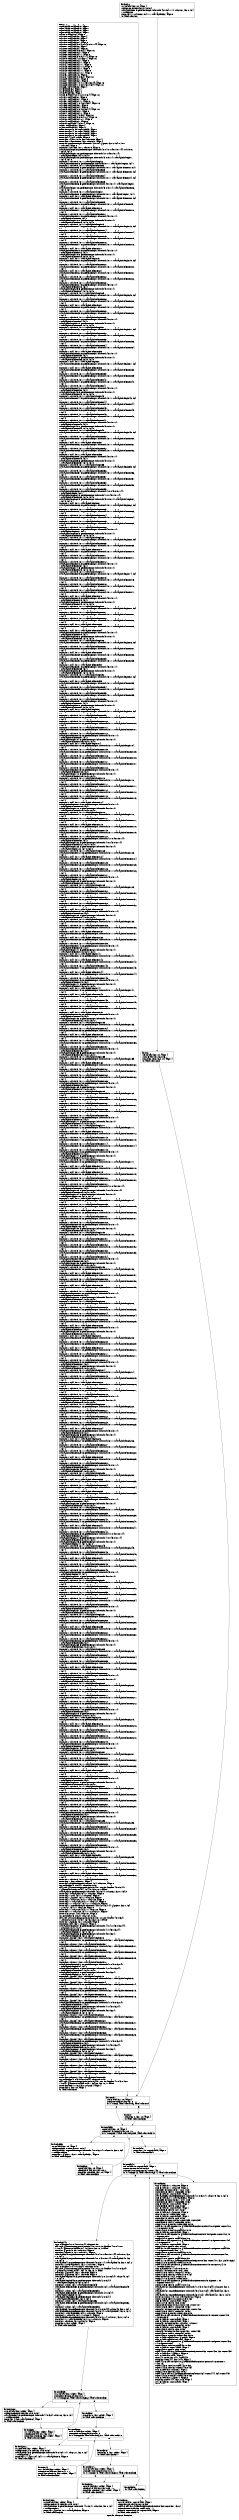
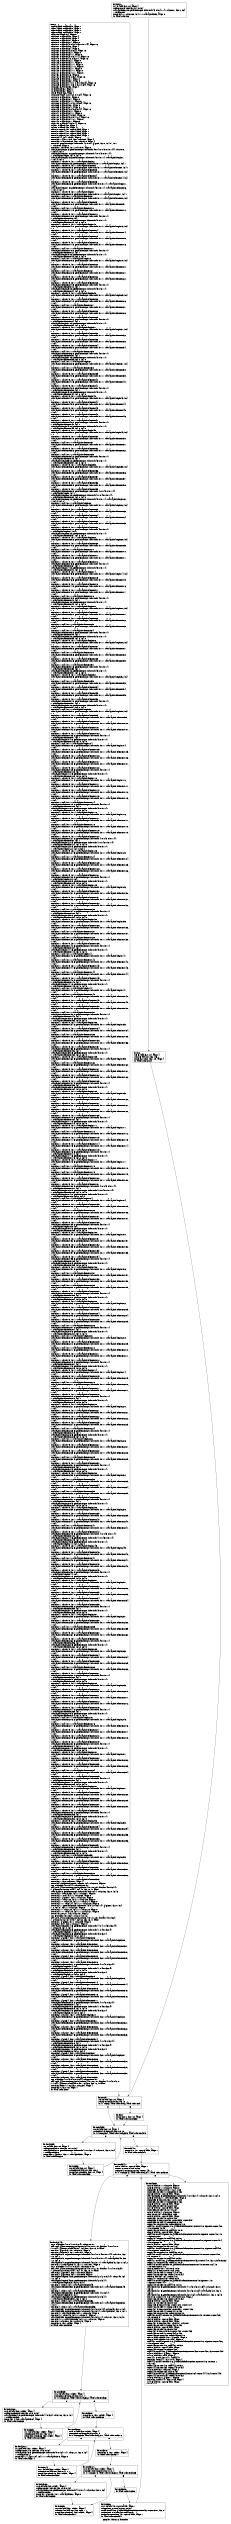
(91, 2496) -> (72, 2501)
